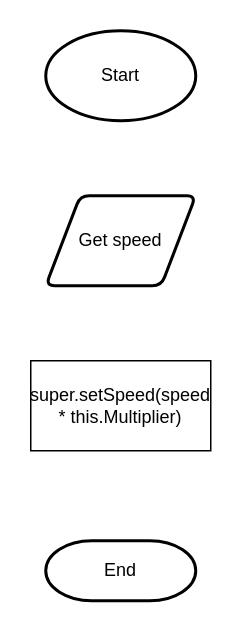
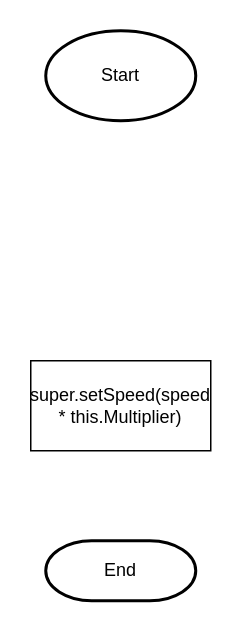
(121, 241) -> none
